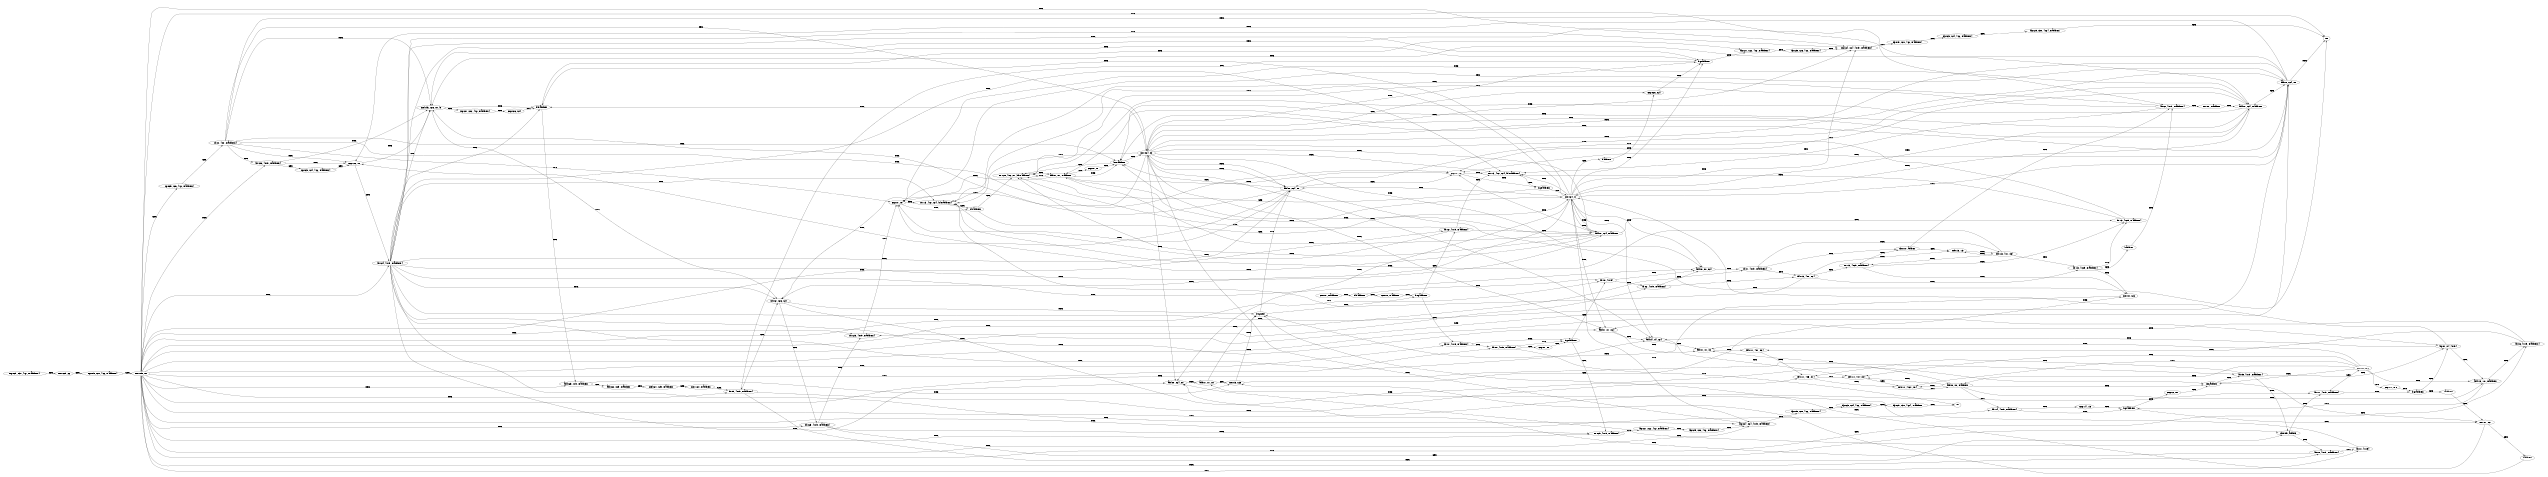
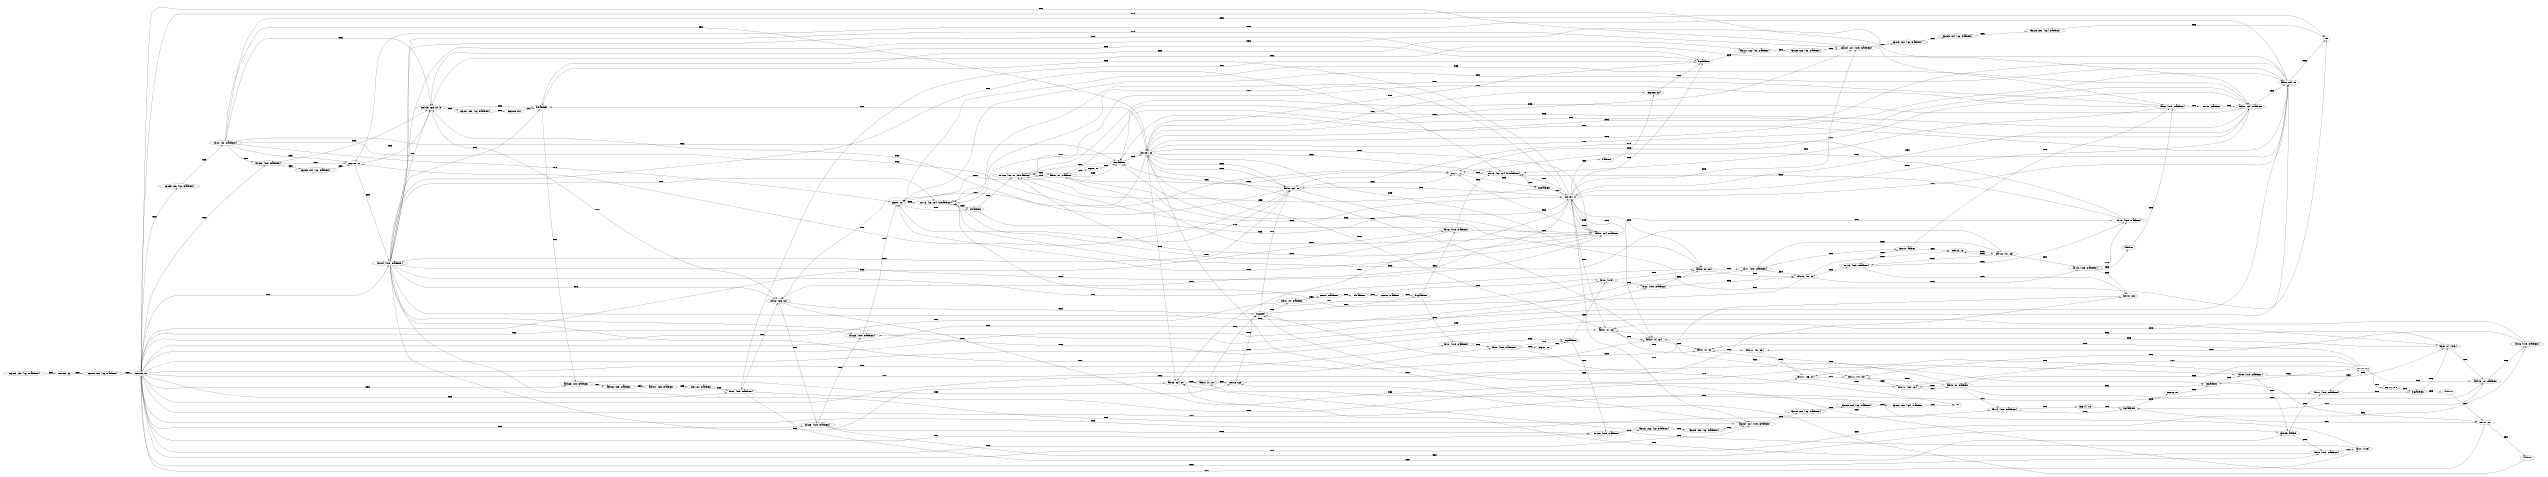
none -> (1752, 276)
(1998, 297) -> (2032, 334)
none -> (1292, 301)
(661, 387) -> (661, 387)
